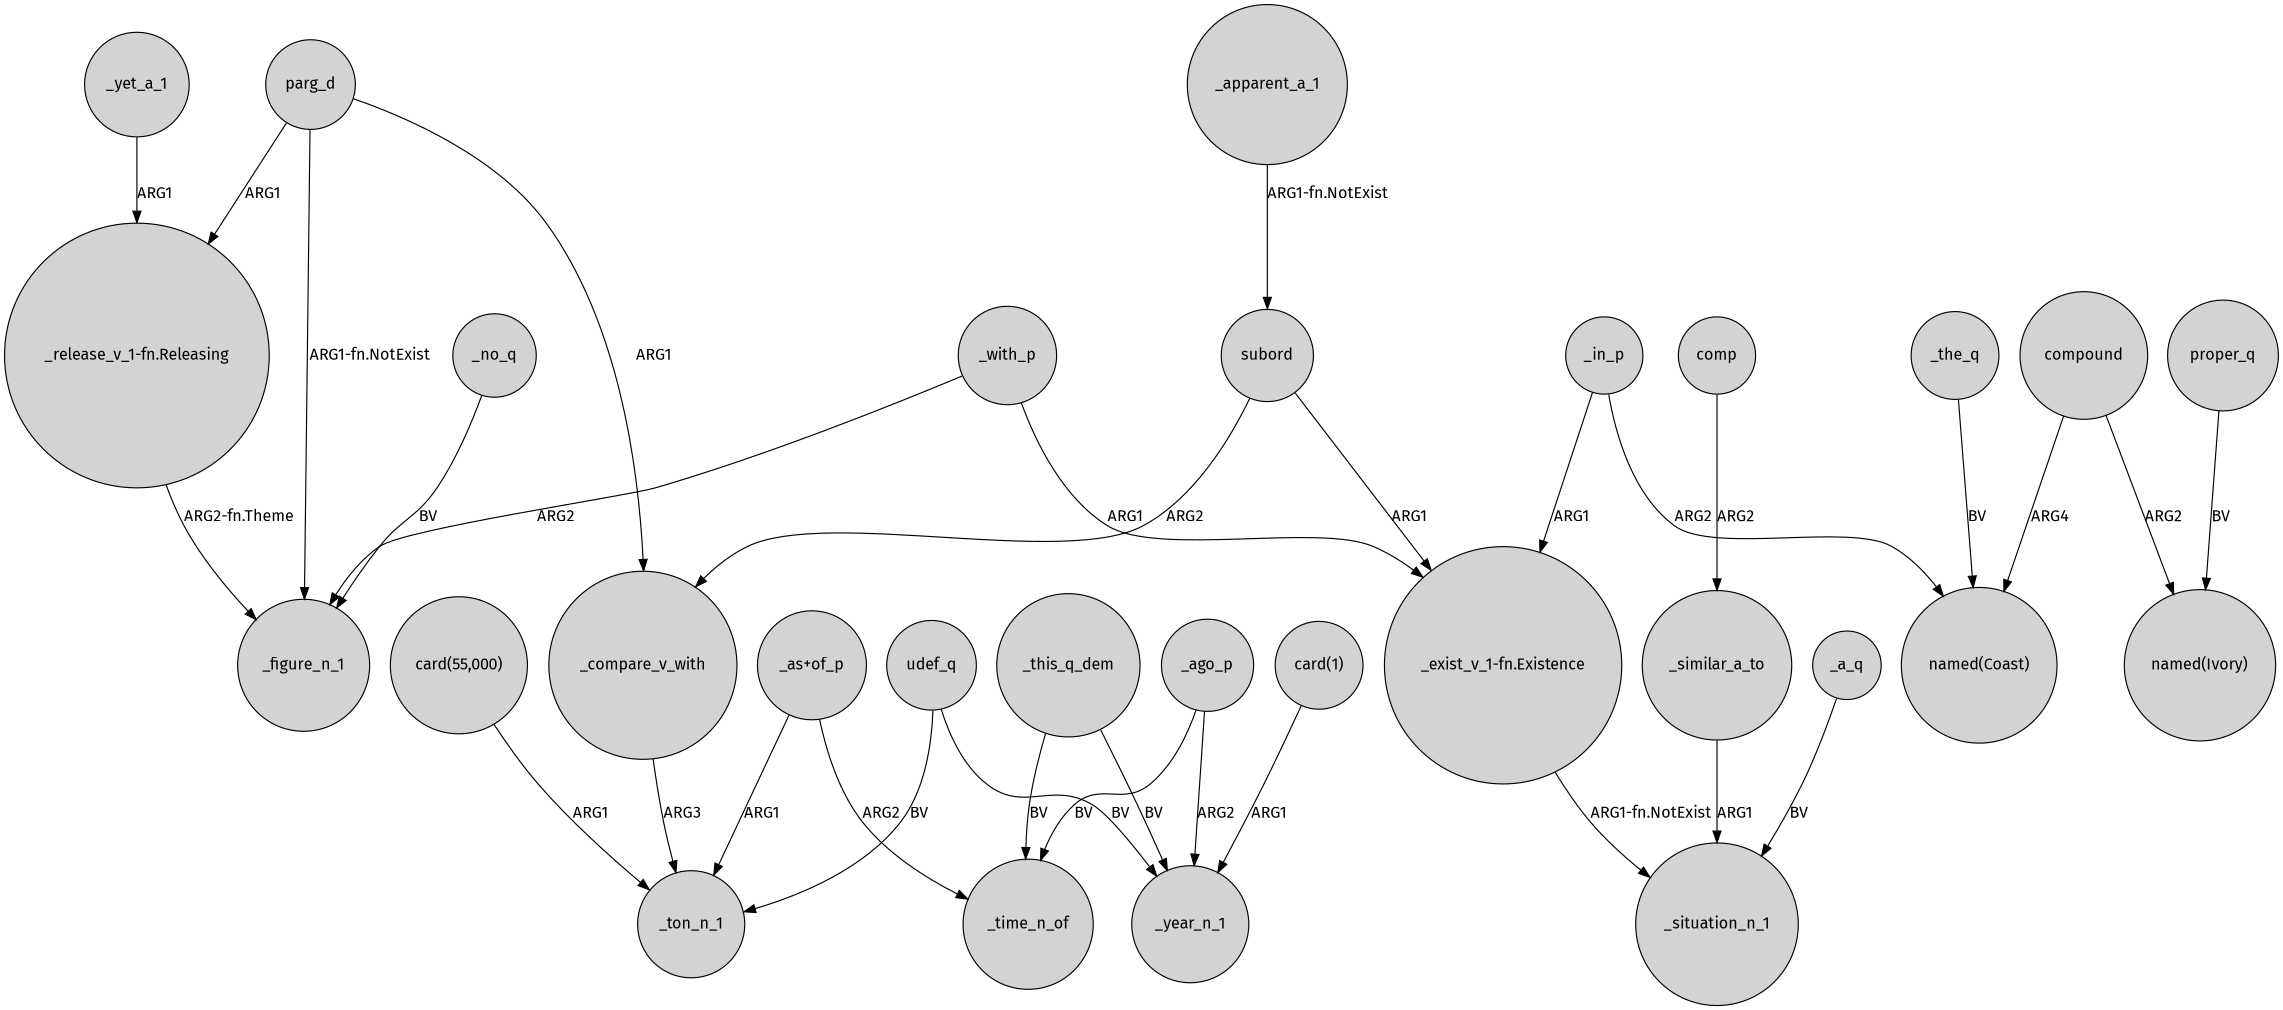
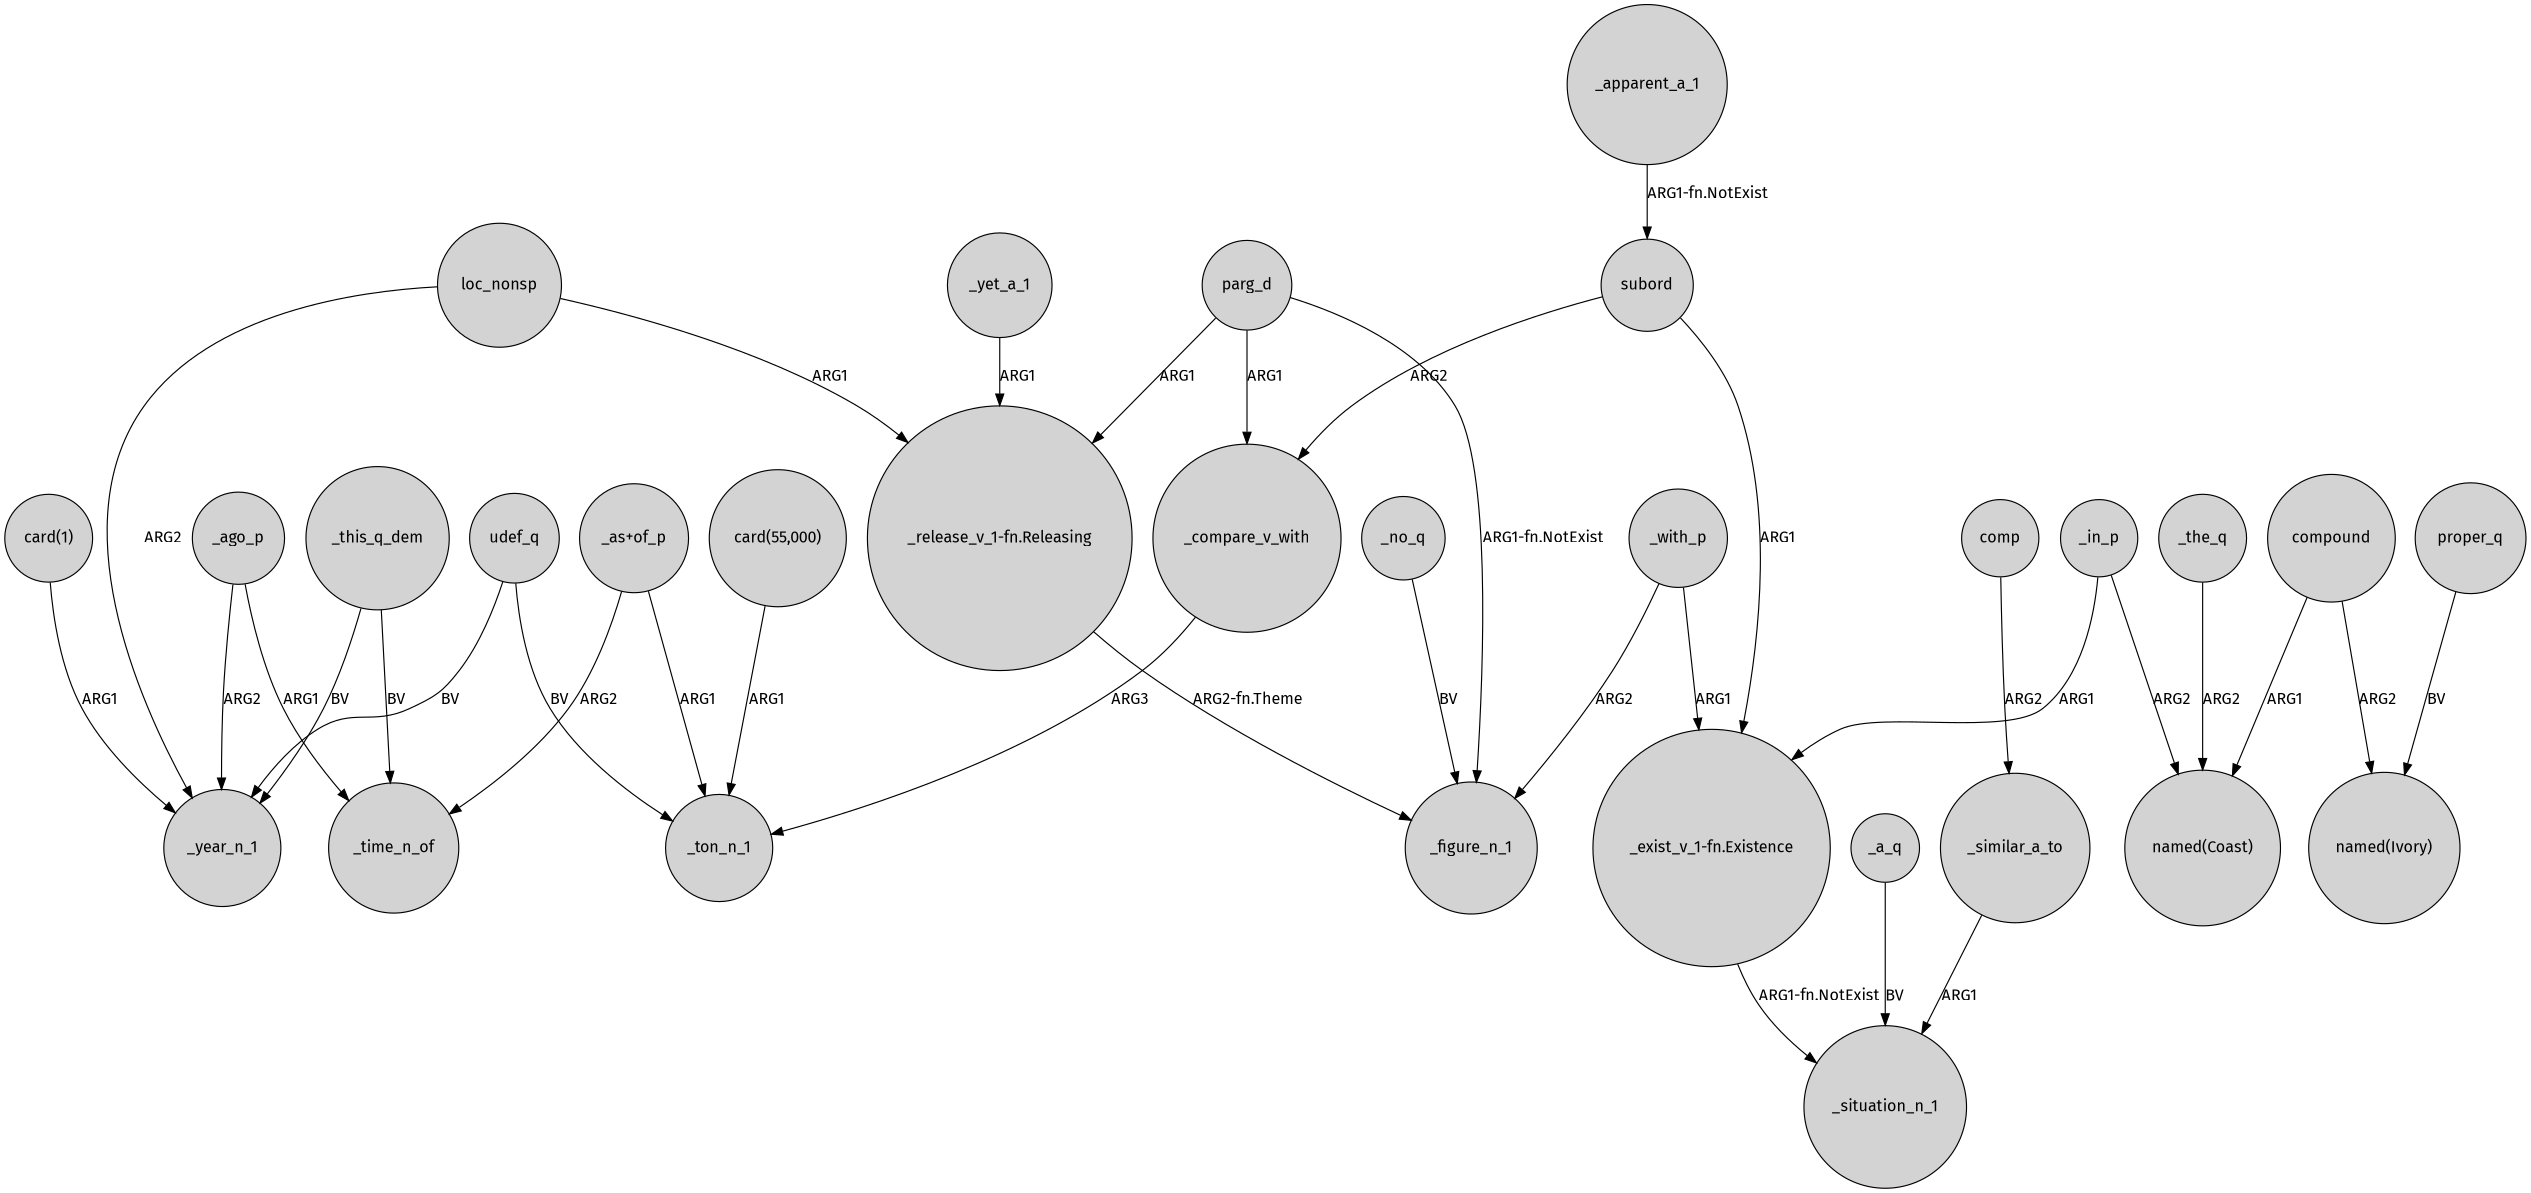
none -> (500, 285)
(1977, 517) -> (2222, 700)
(2050, 517) -> (2285, 700)
(1083, 813) -> (301, 700)
